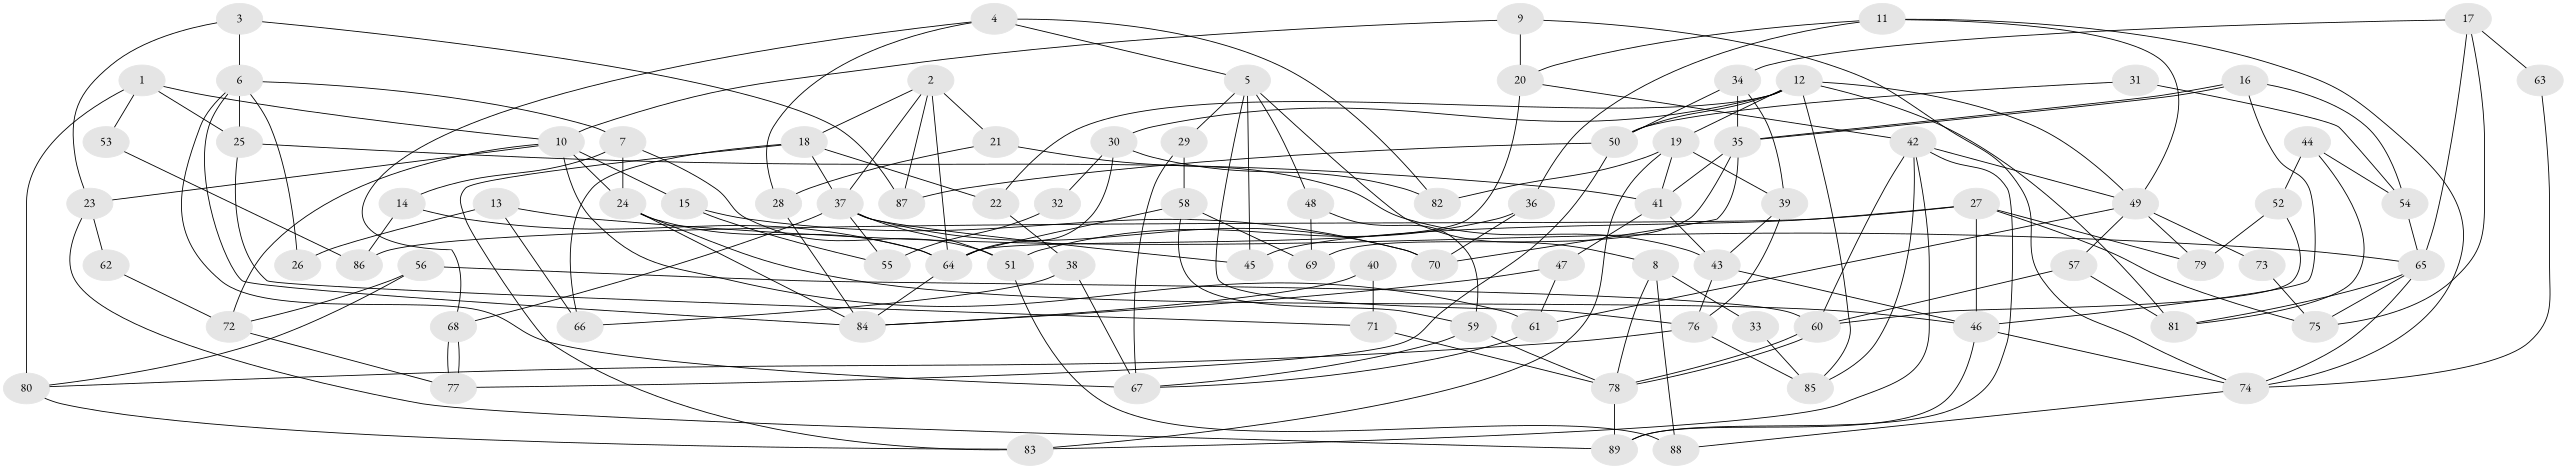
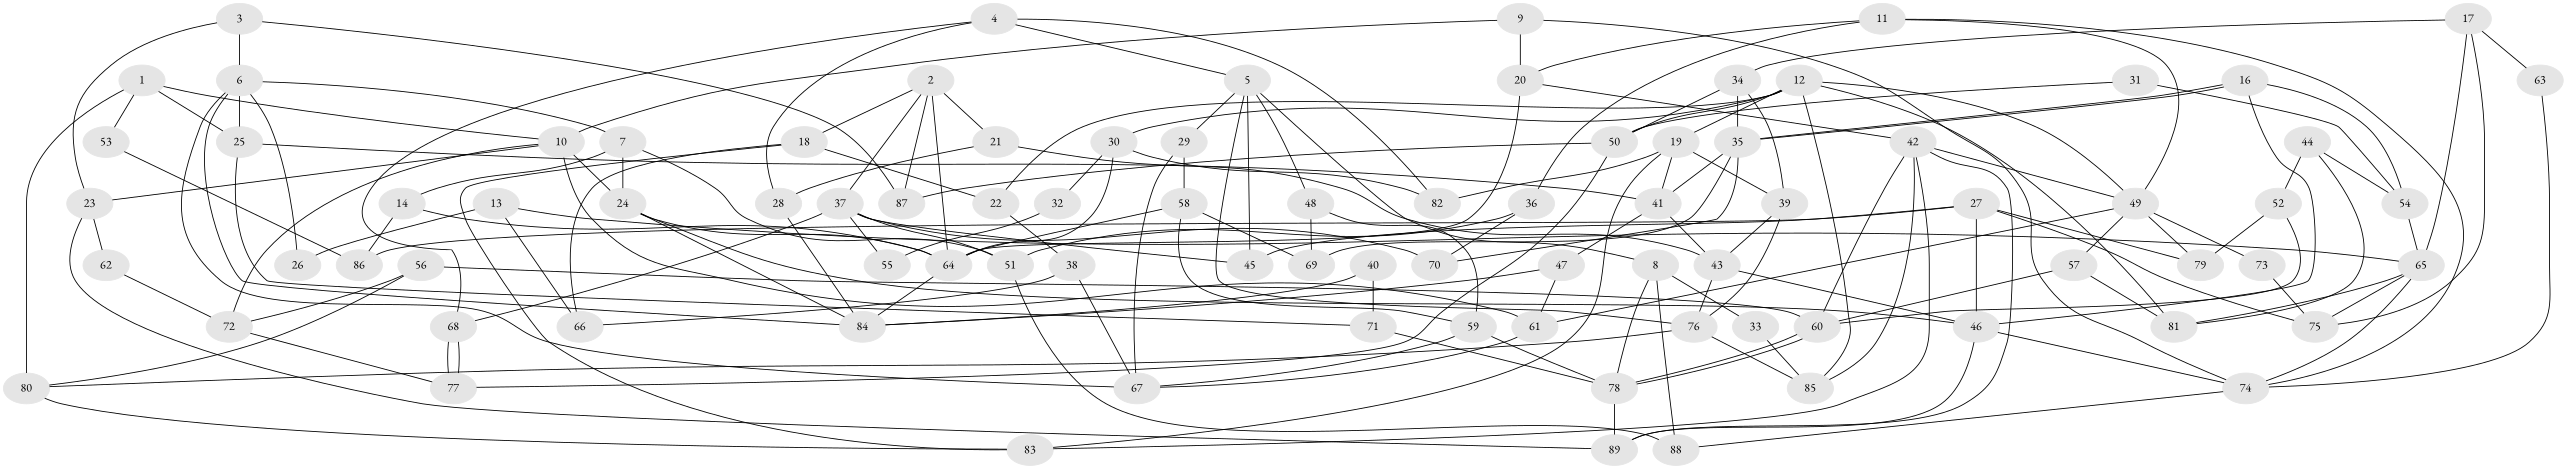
(822, 173) -> none
(684, 204) -> none
